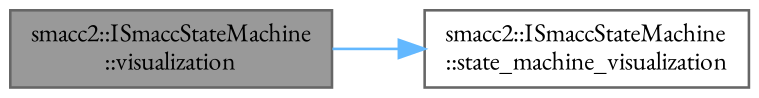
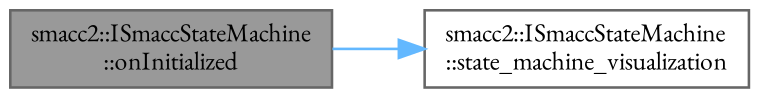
(171, 49) -> (171, 49)
